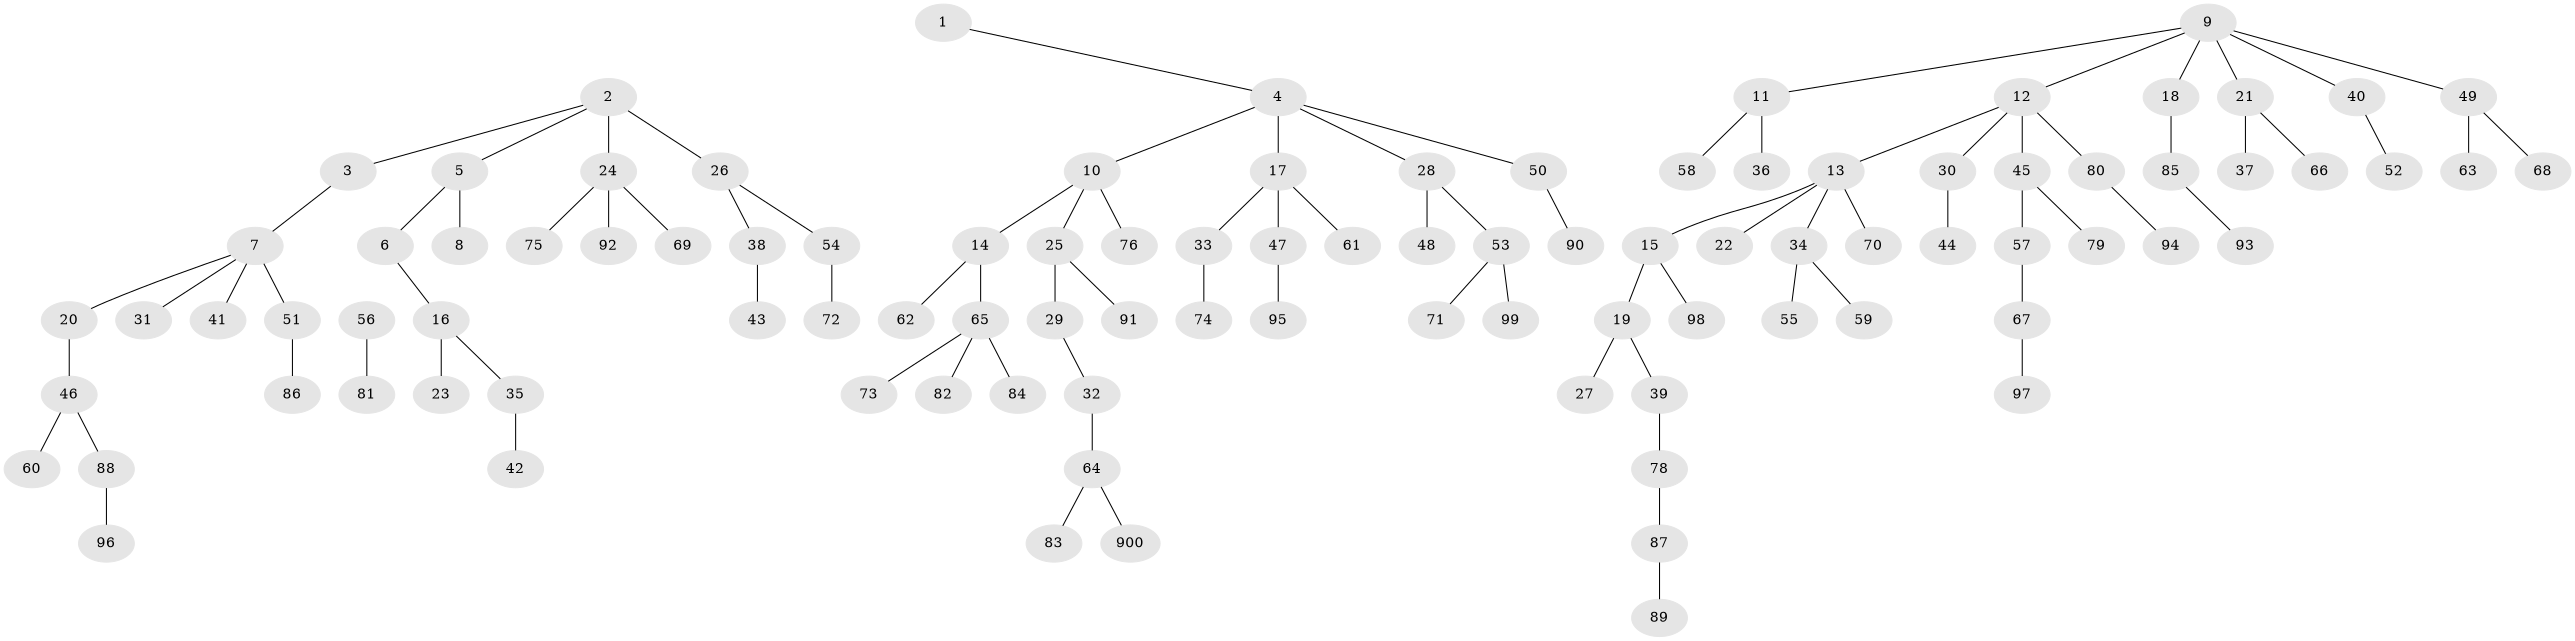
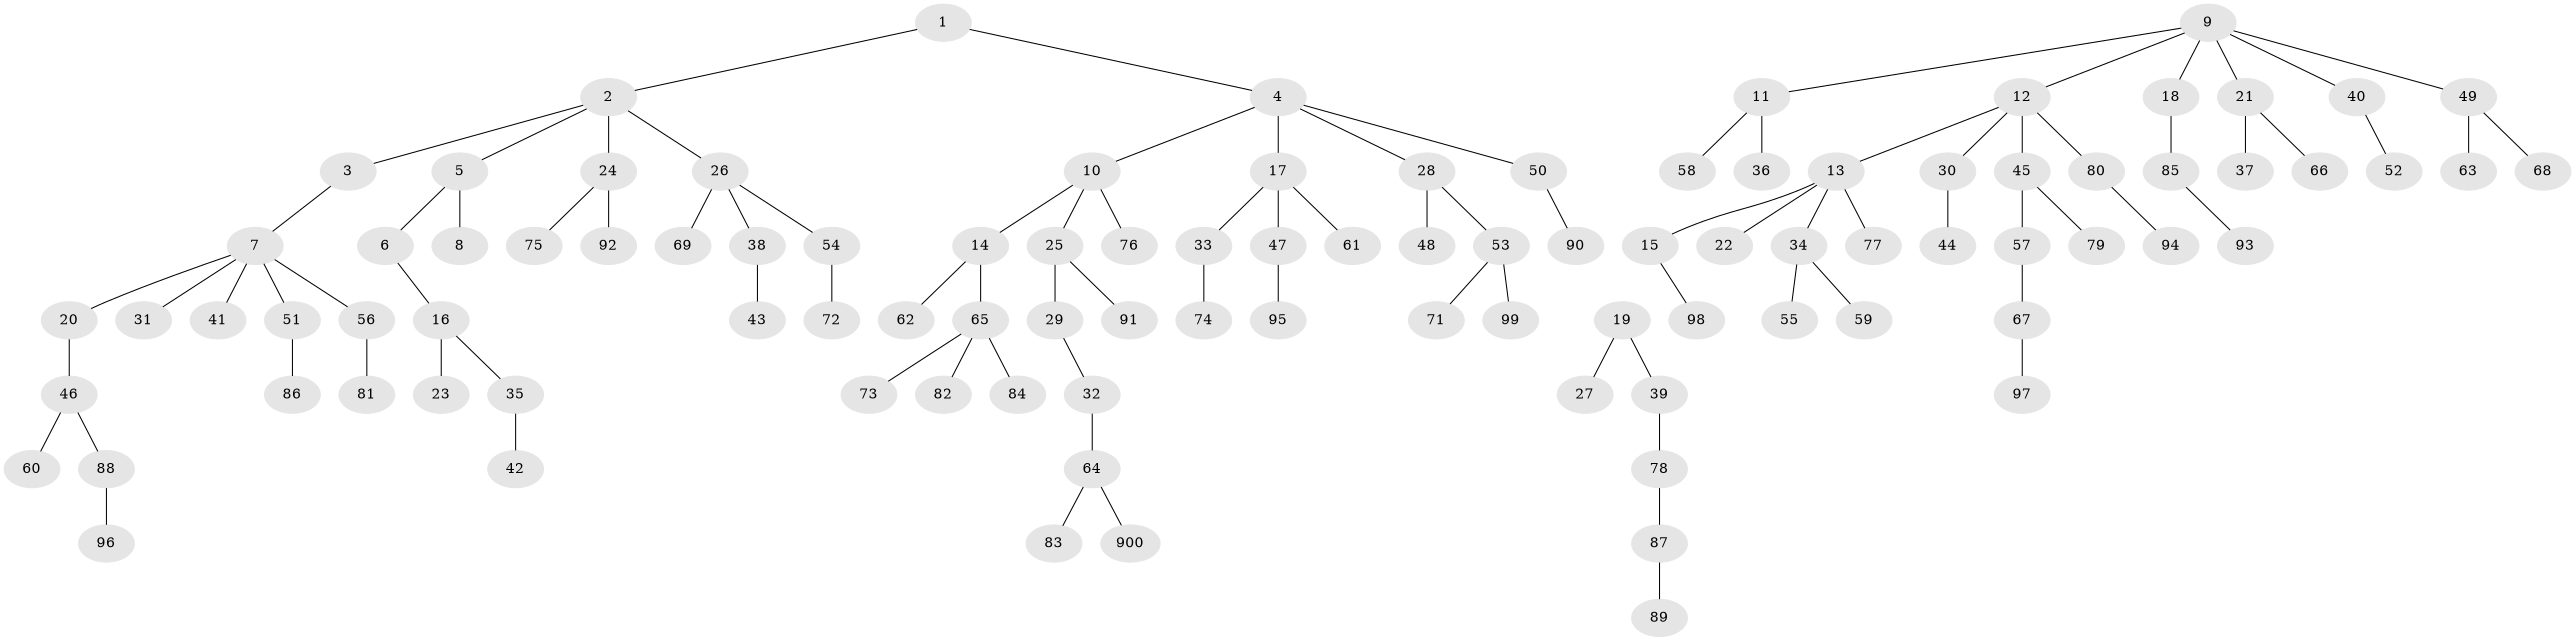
none -> (776, 60)
(646, 209) -> (702, 209)
(1873, 246) -> (1873, 246)
none -> (311, 283)
(1636, 283) -> none
